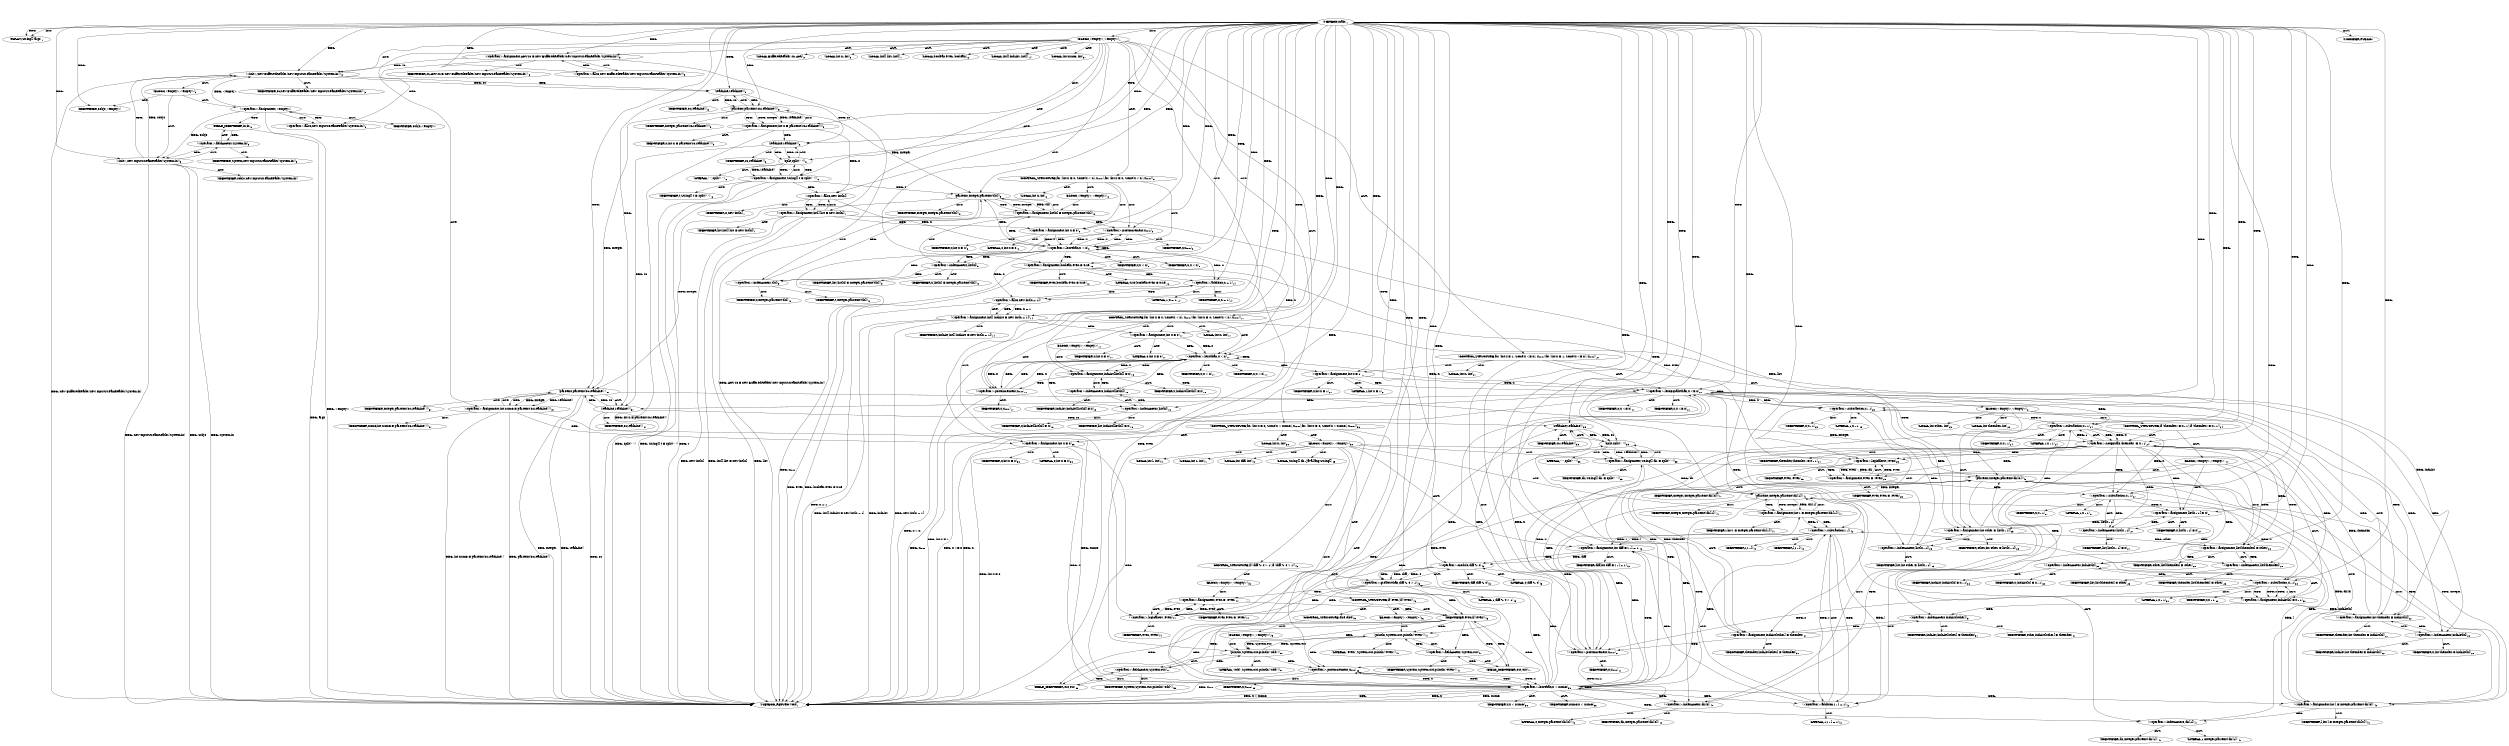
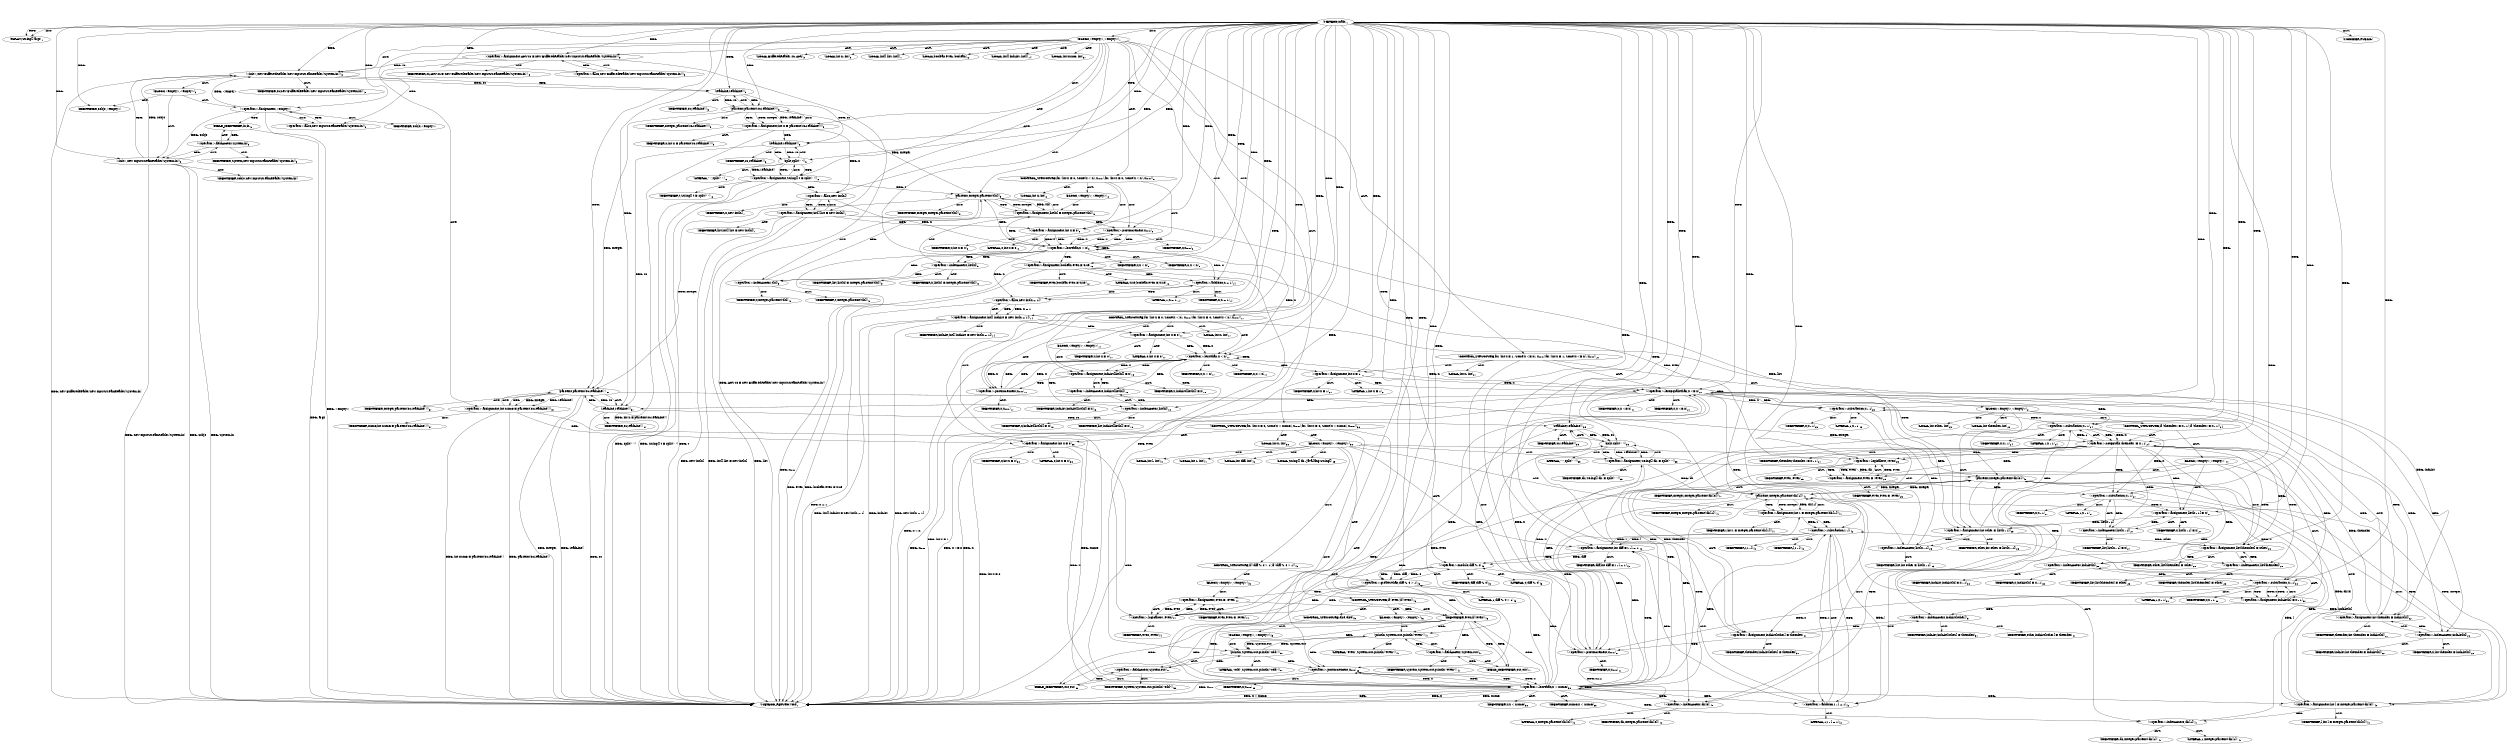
none -> (562, 27)
none -> (1892, 490)
